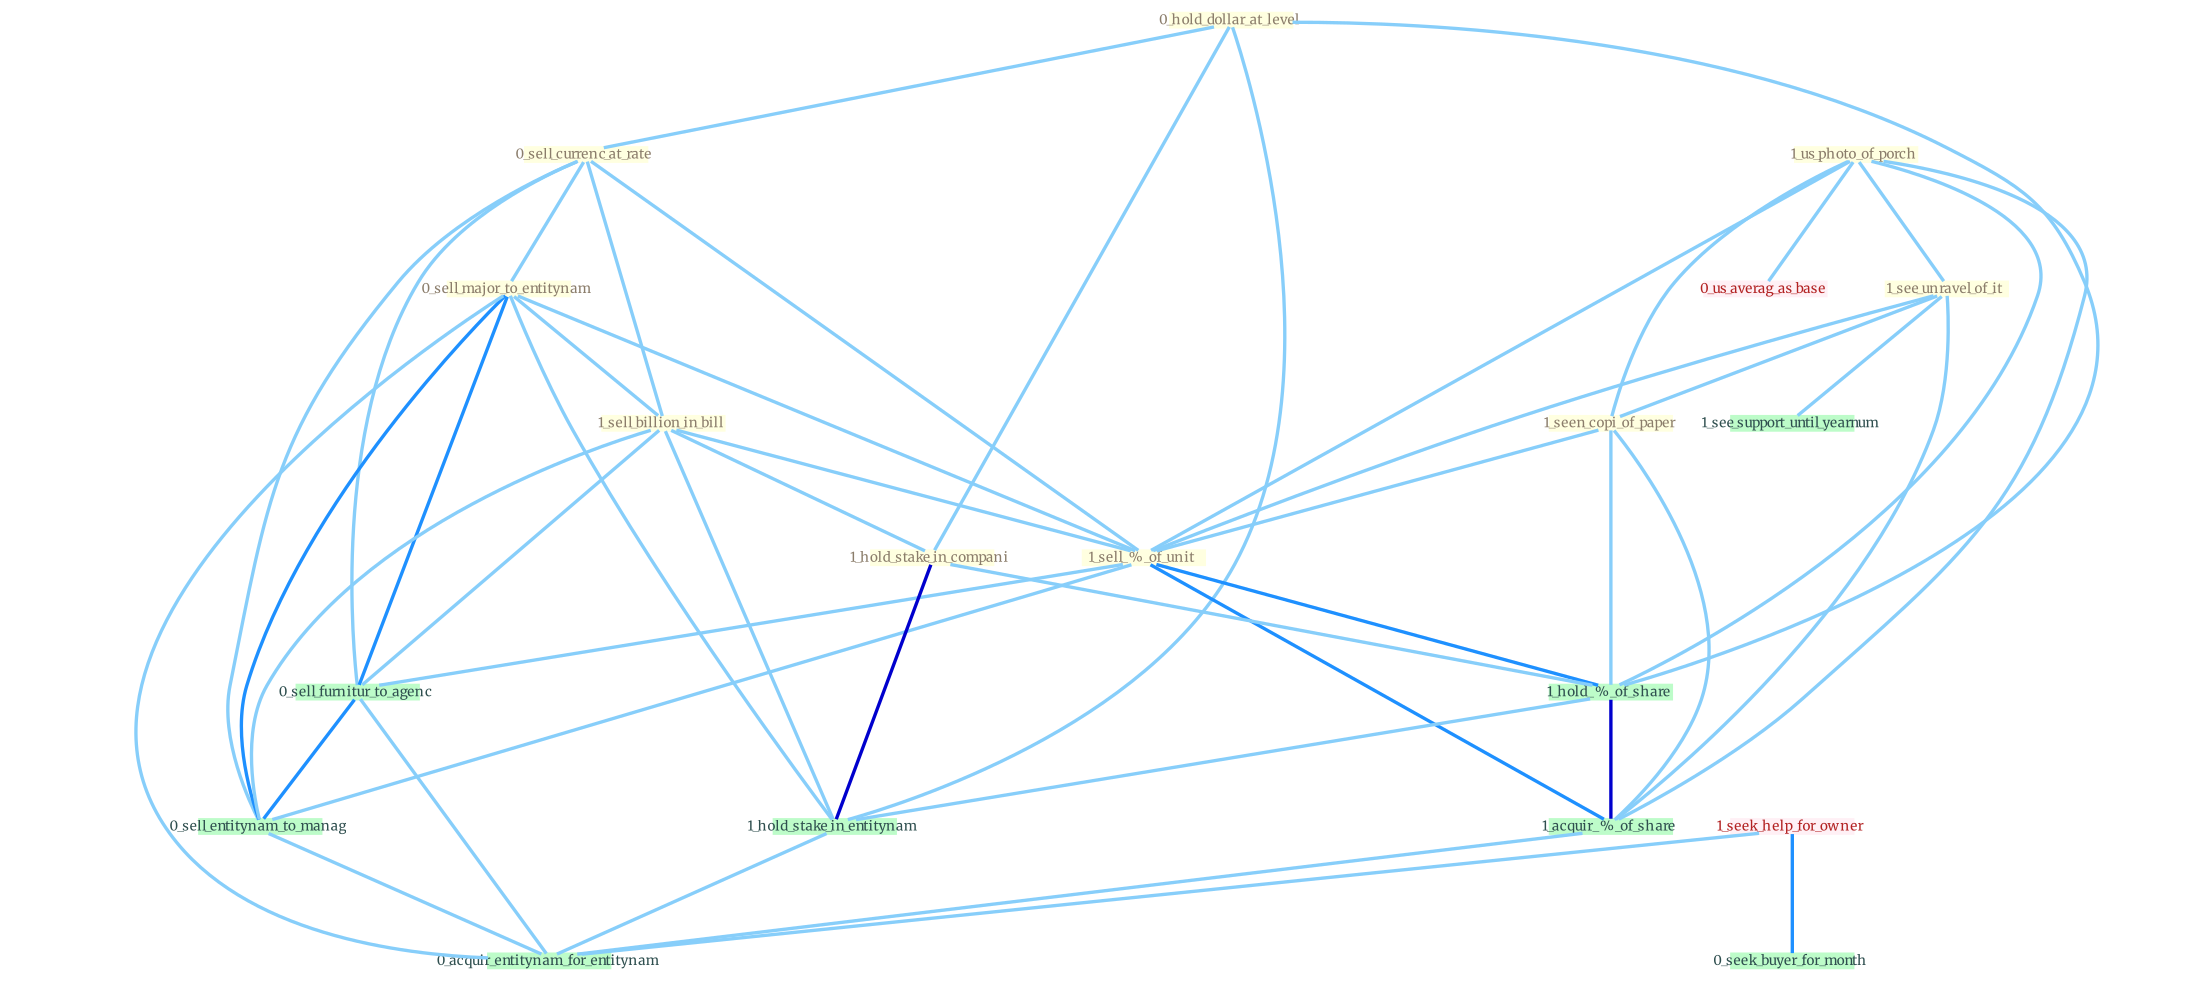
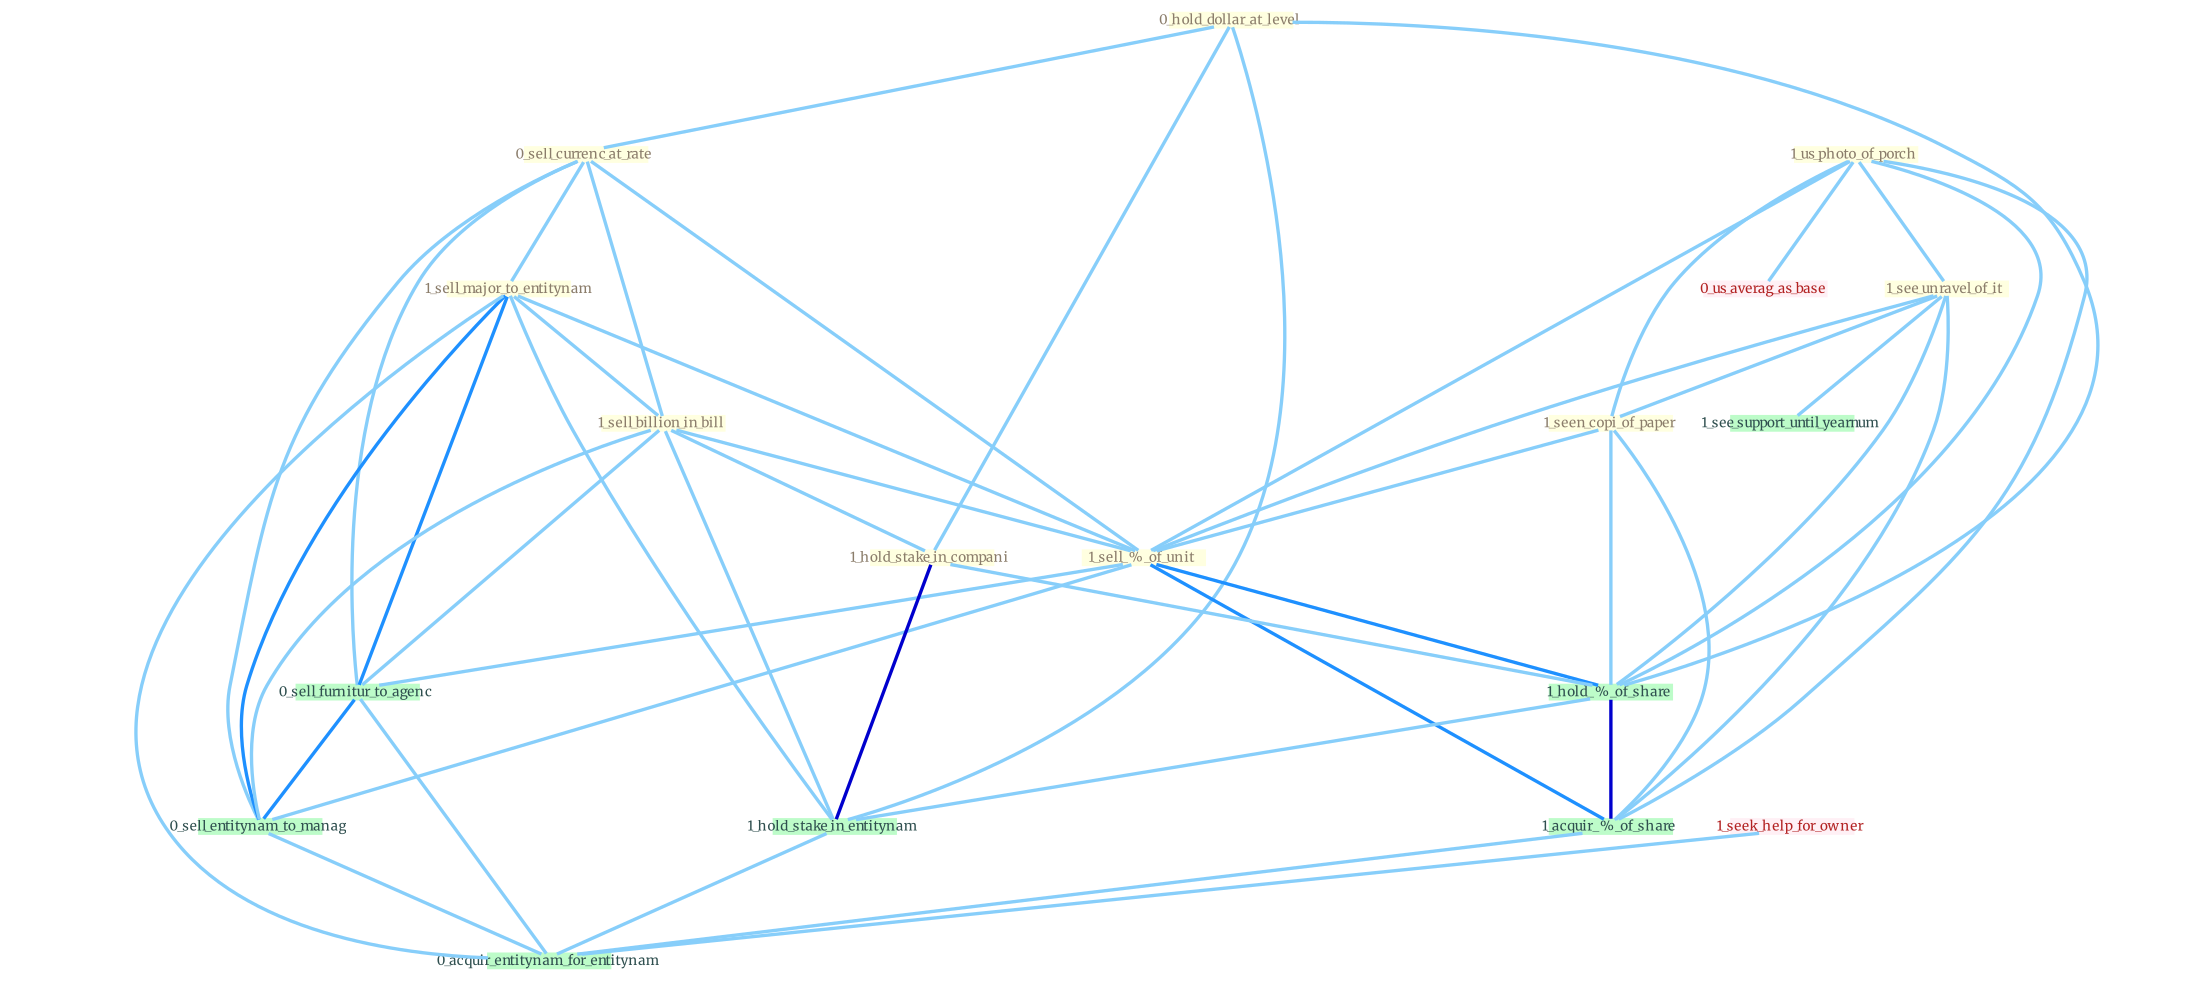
(509, 289) -> (509, 289)
none -> (1812, 515)
(1792, 961) -> none
